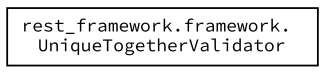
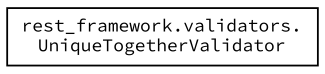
(163, 37) -> (163, 37)
